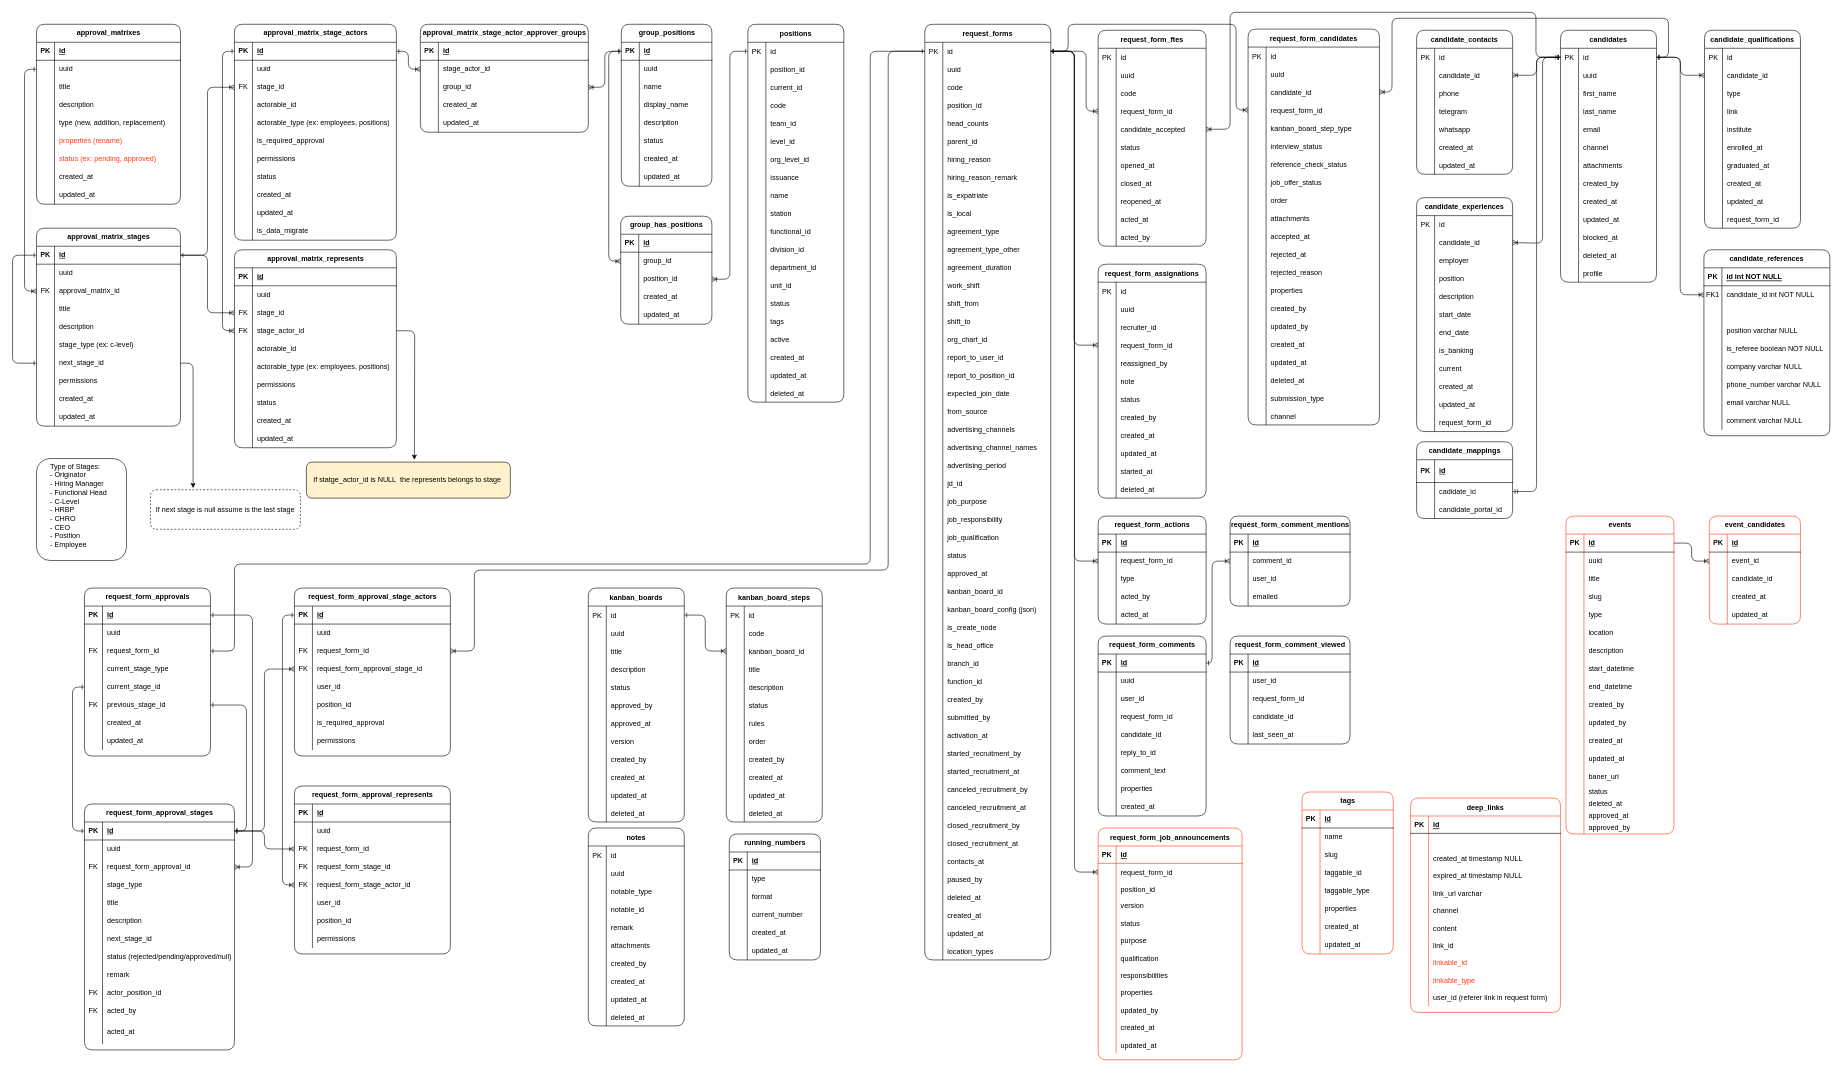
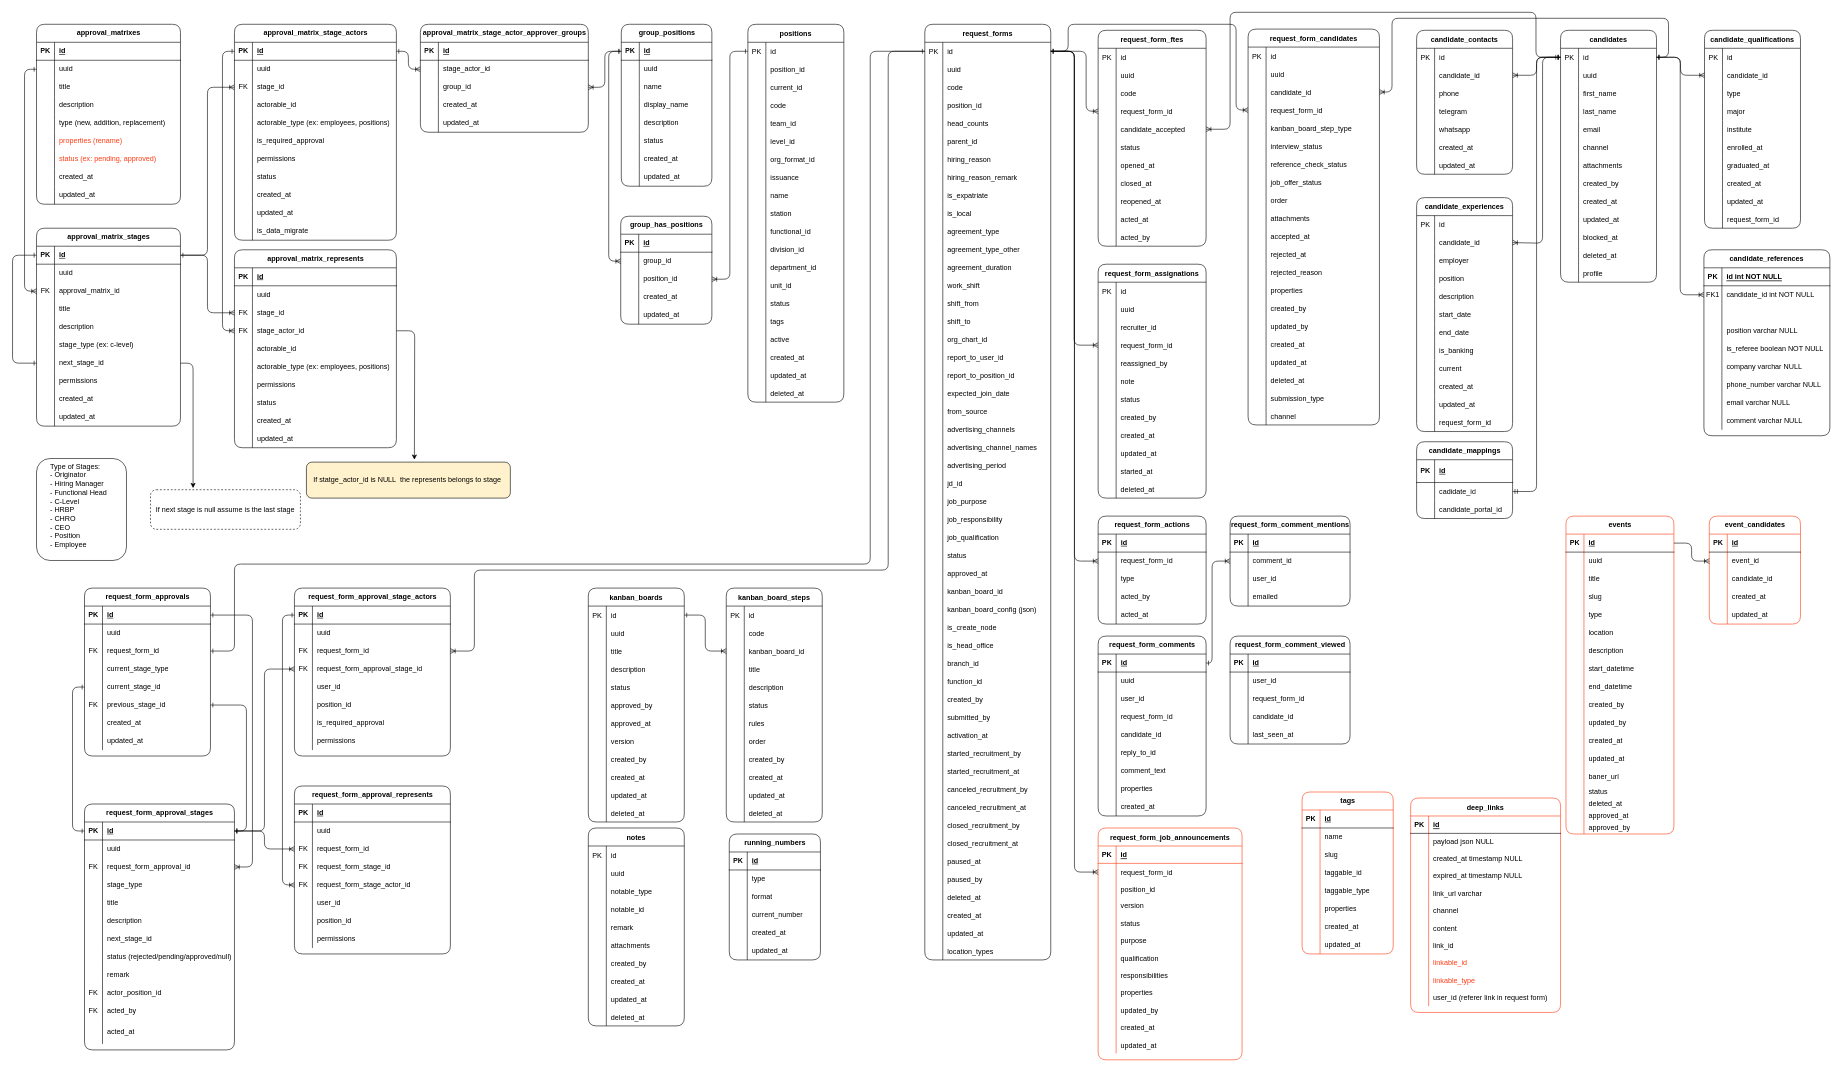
(1734, 112) -> (1737, 112)
(792, 160) -> (796, 160)
none -> (1495, 842)
(970, 862) -> (966, 862)
